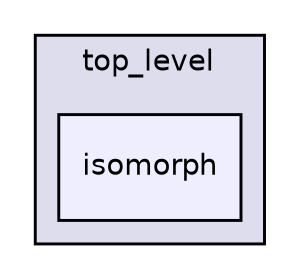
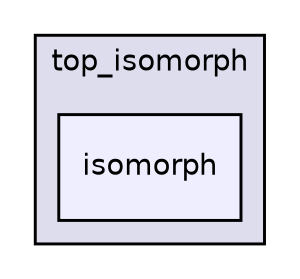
(150, 63) -> (150, 63)
